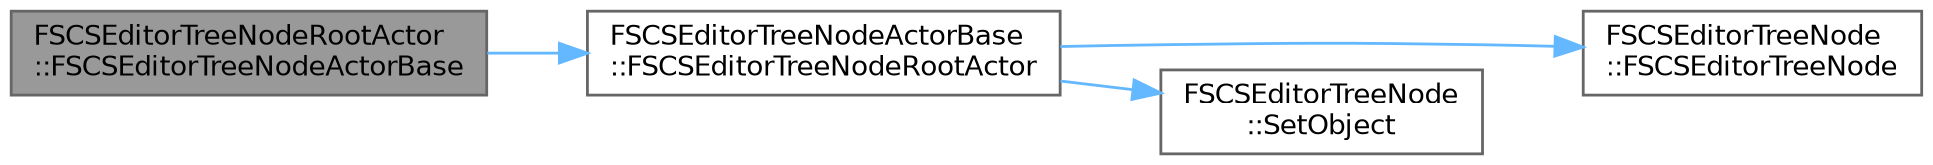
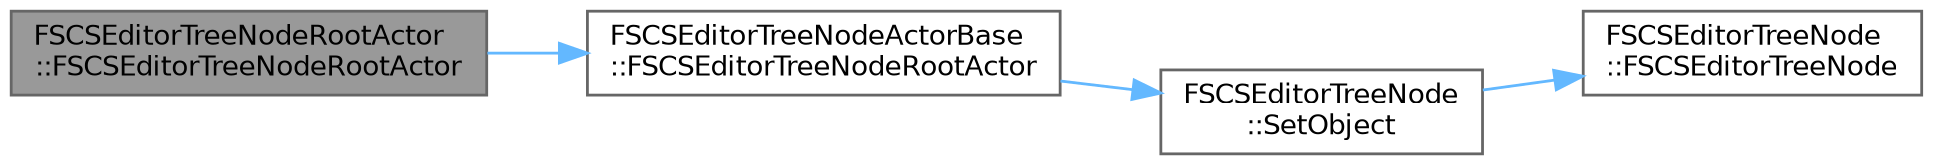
(1307, 43) -> (1519, 85)
(249, 53) -> (249, 53)
